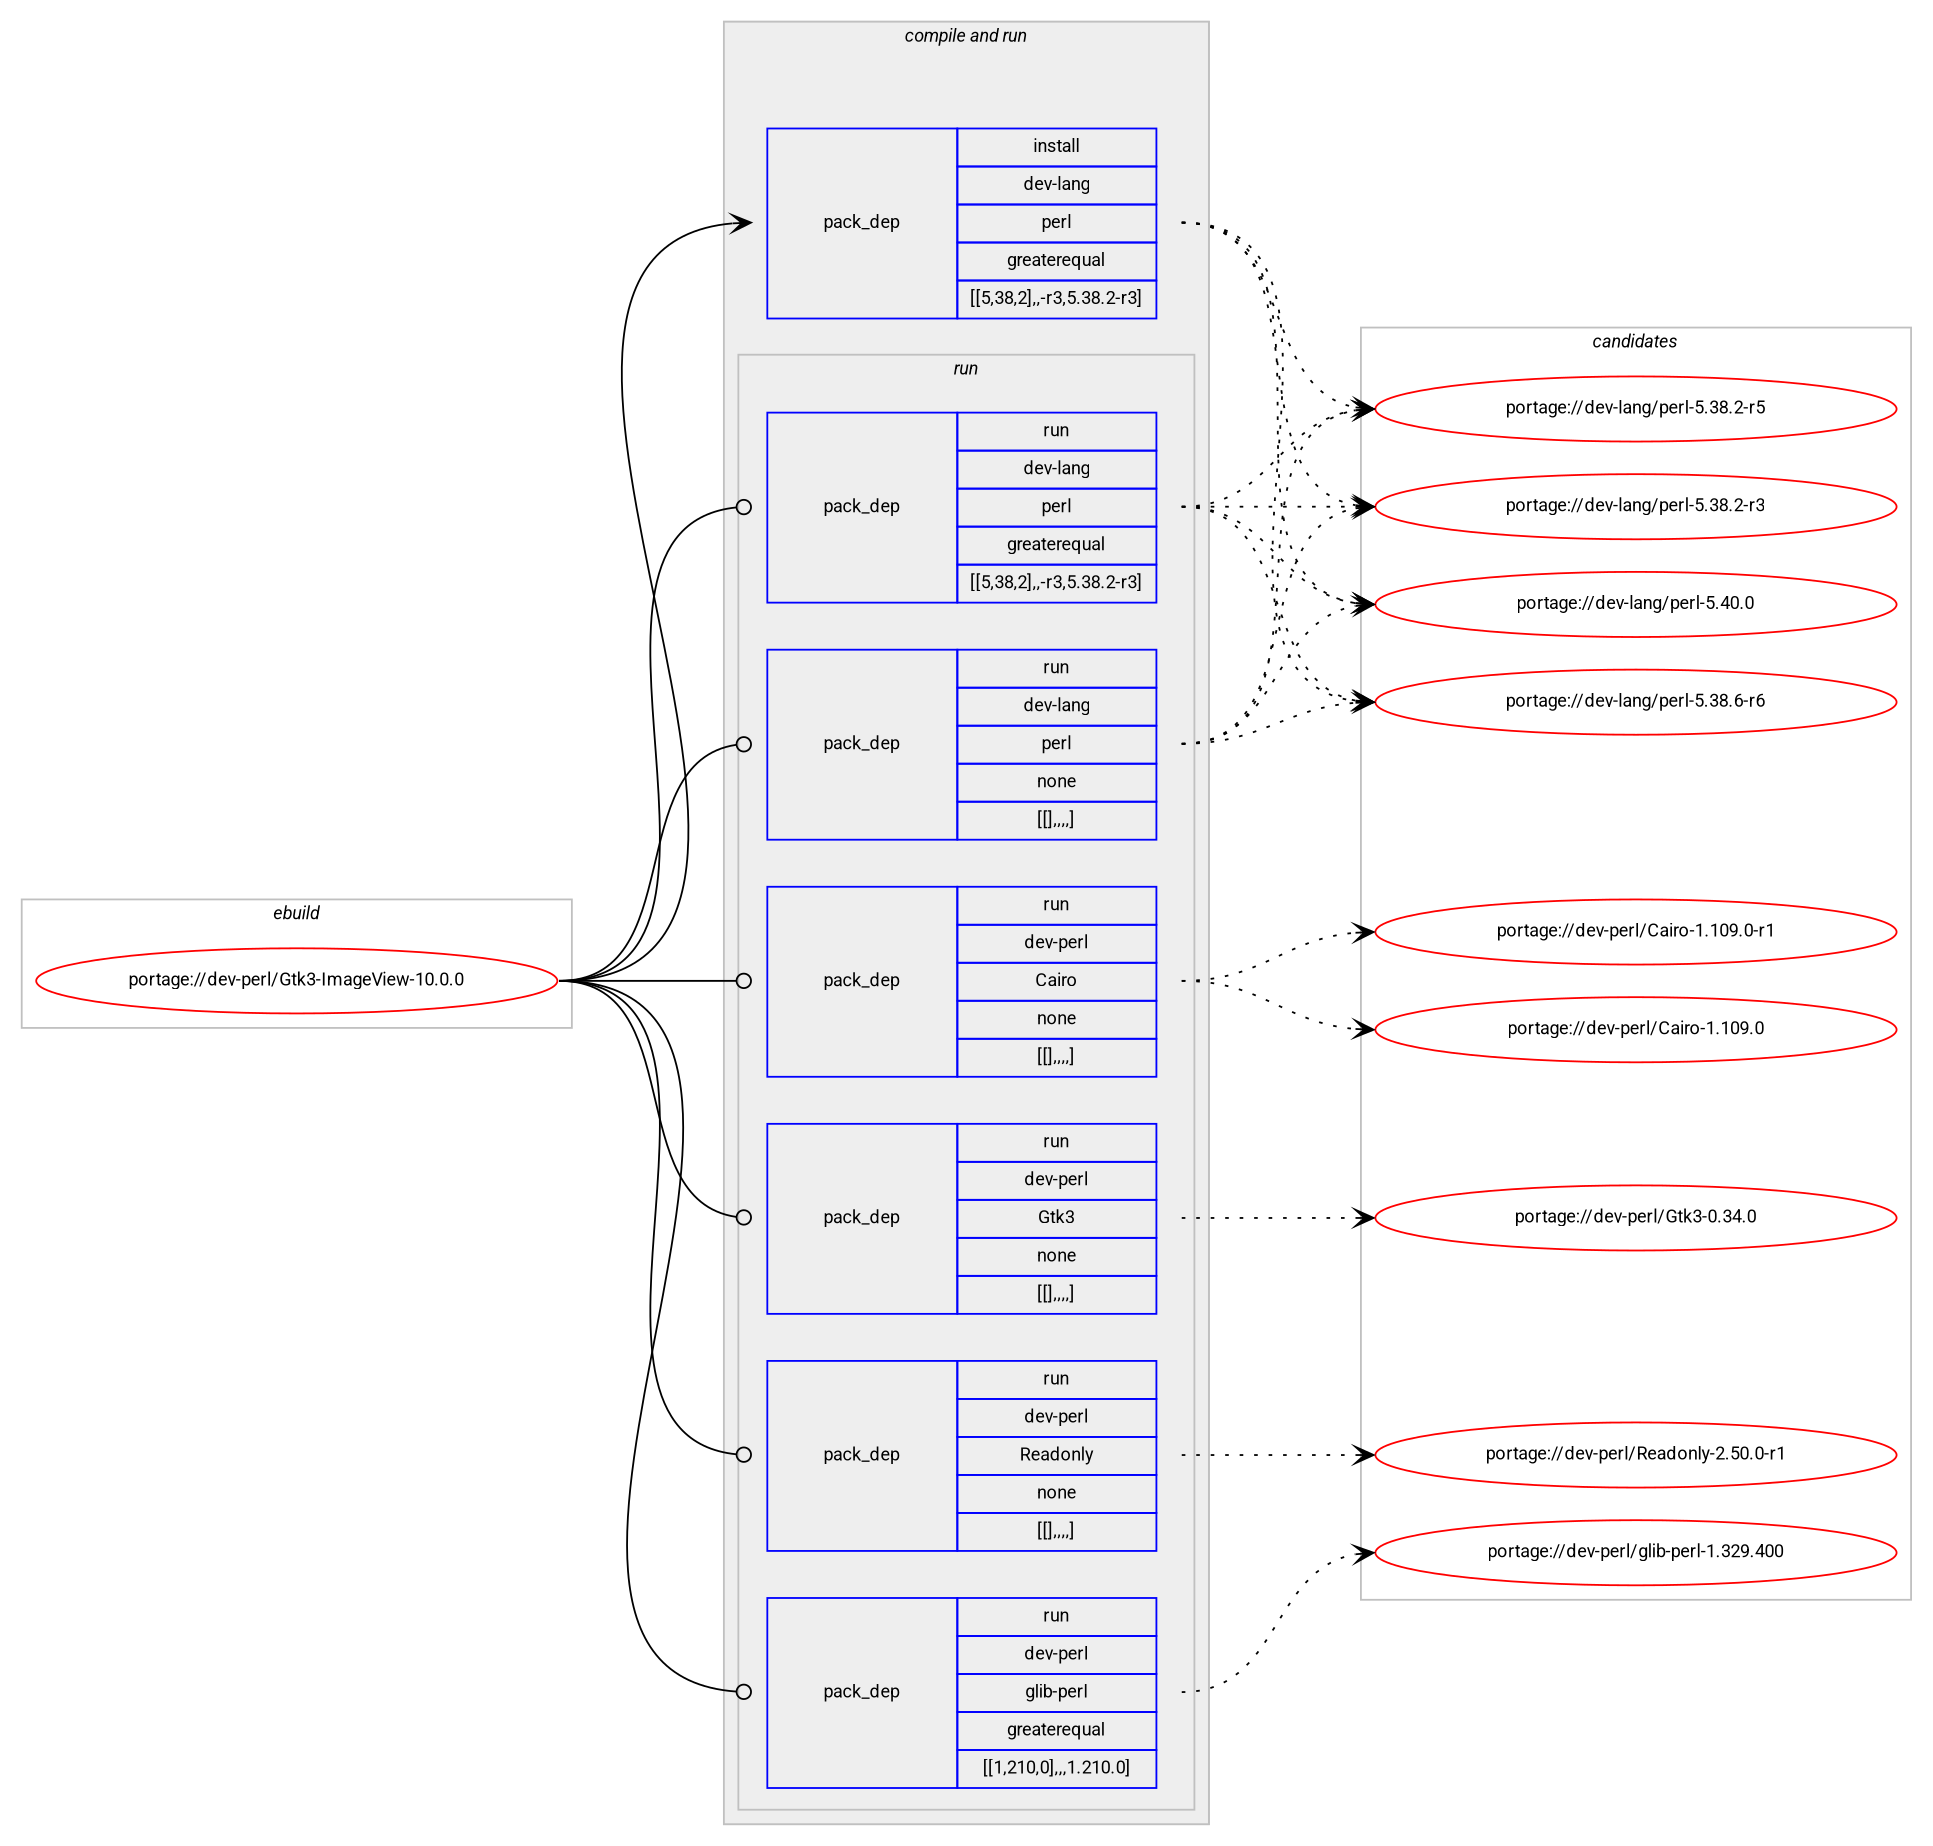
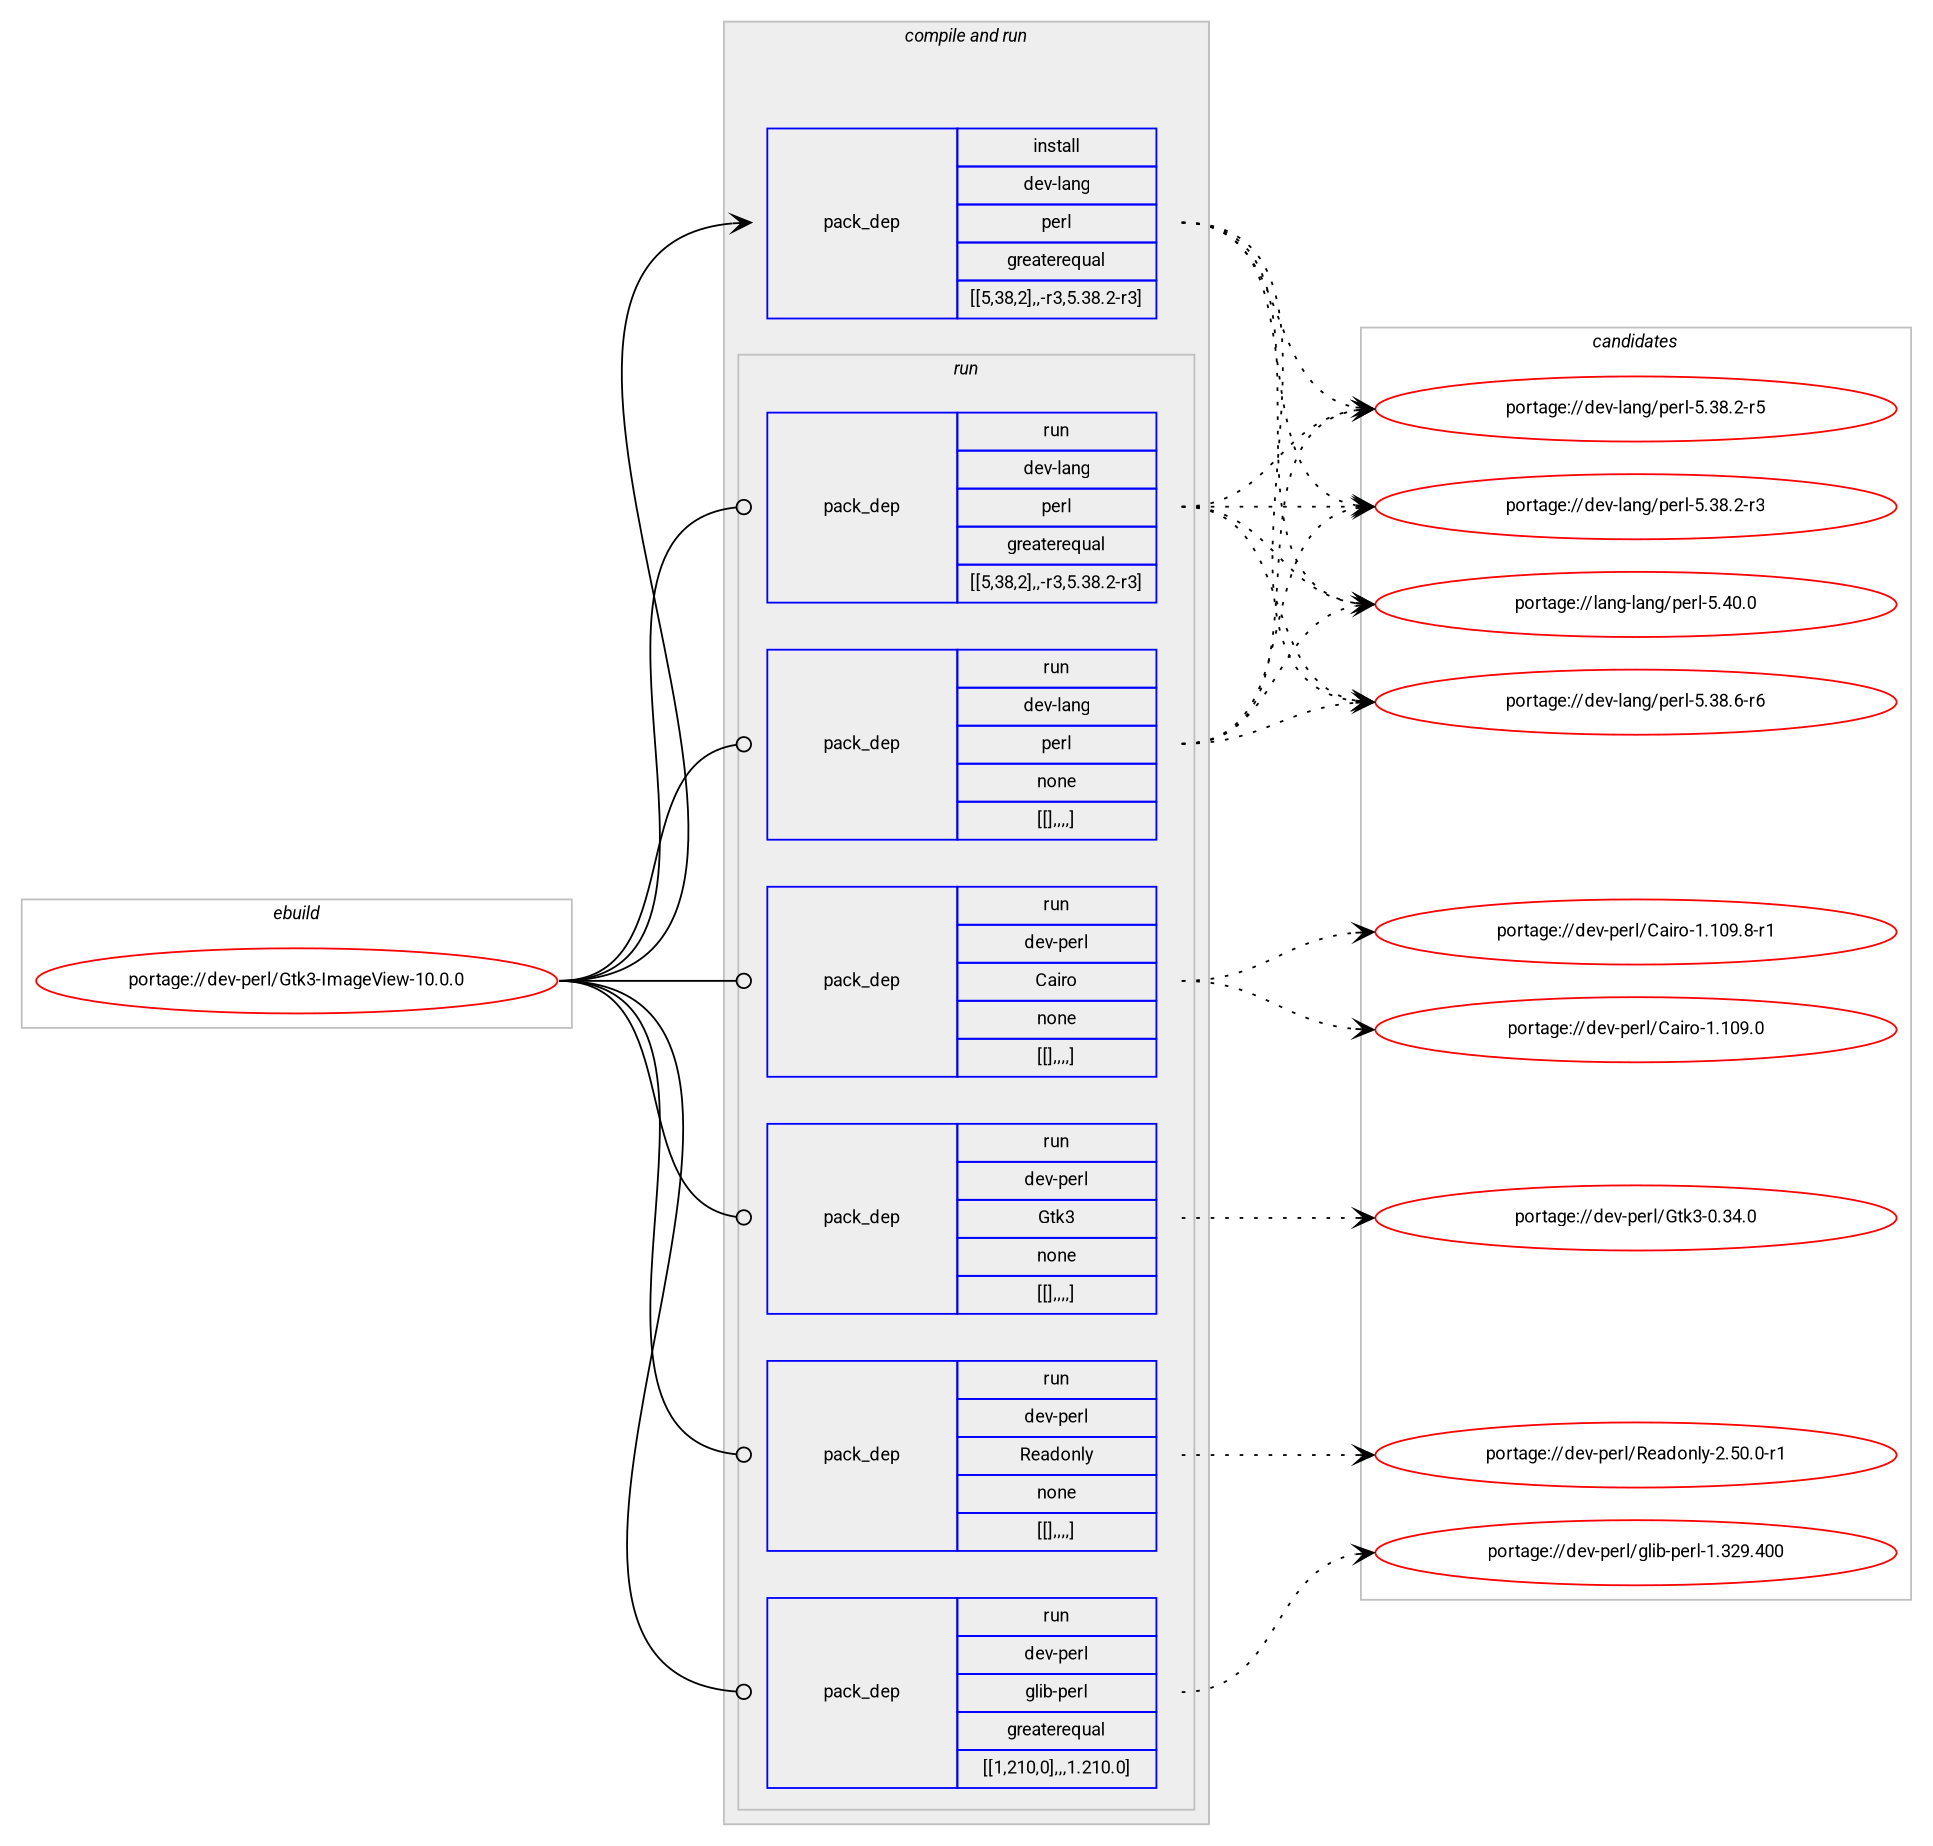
(1636, 604) -> (1636, 604)
(1636, 932) -> (1636, 932)
